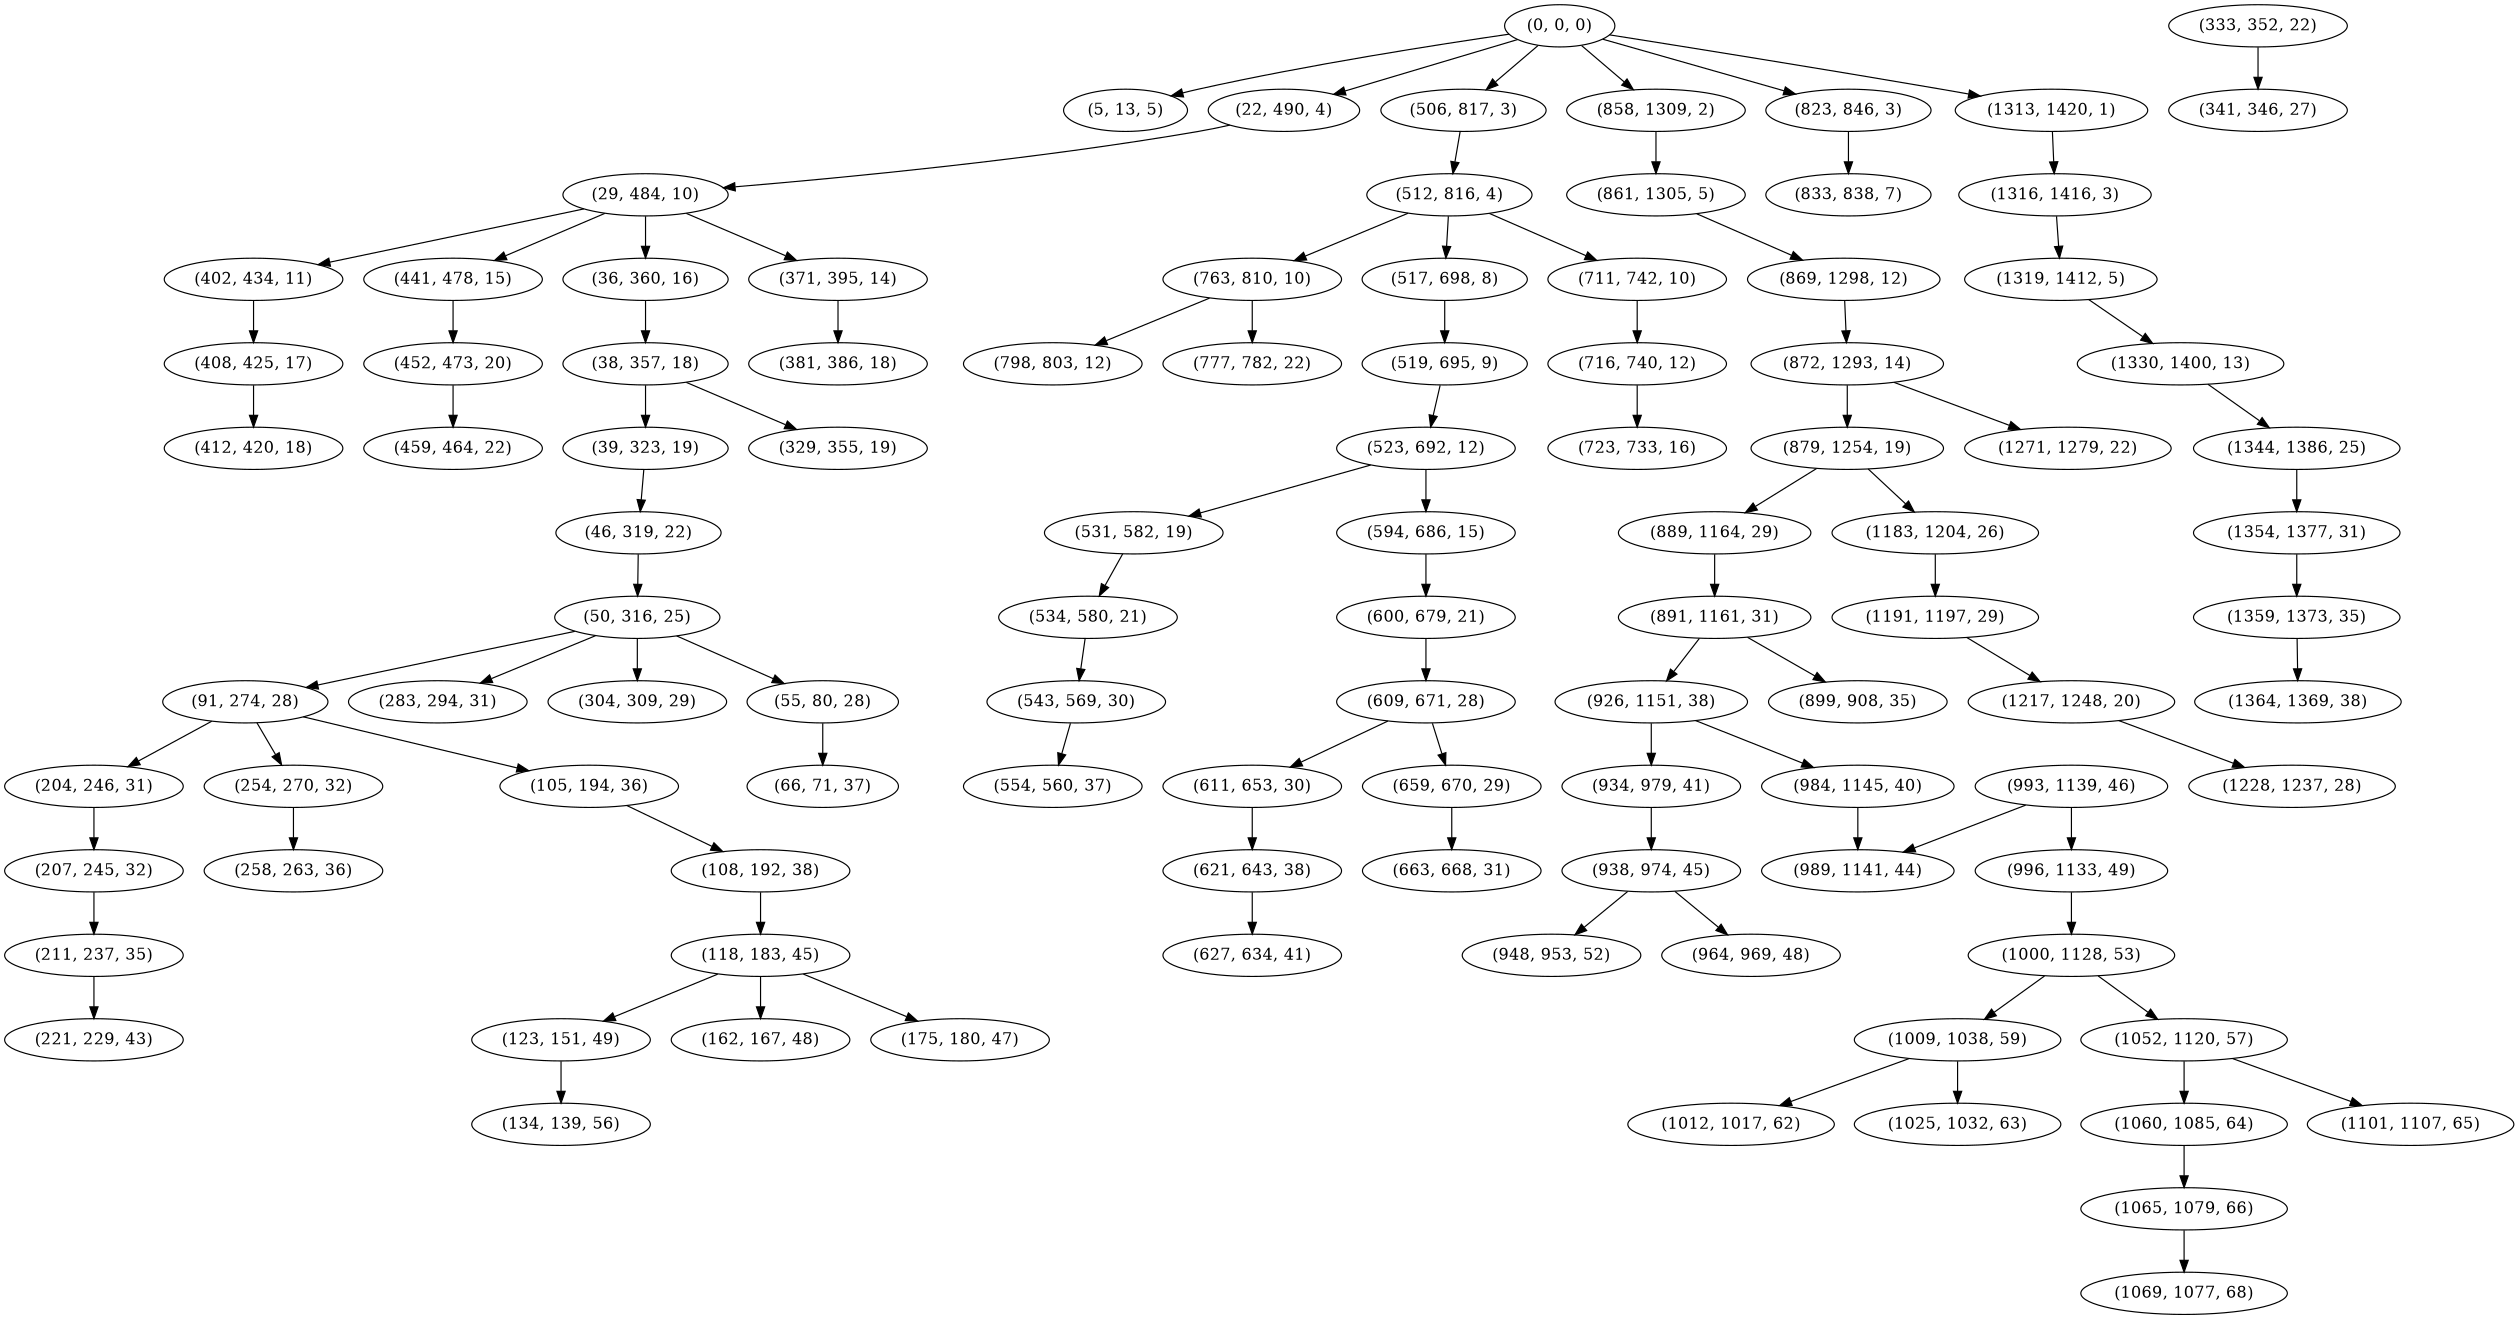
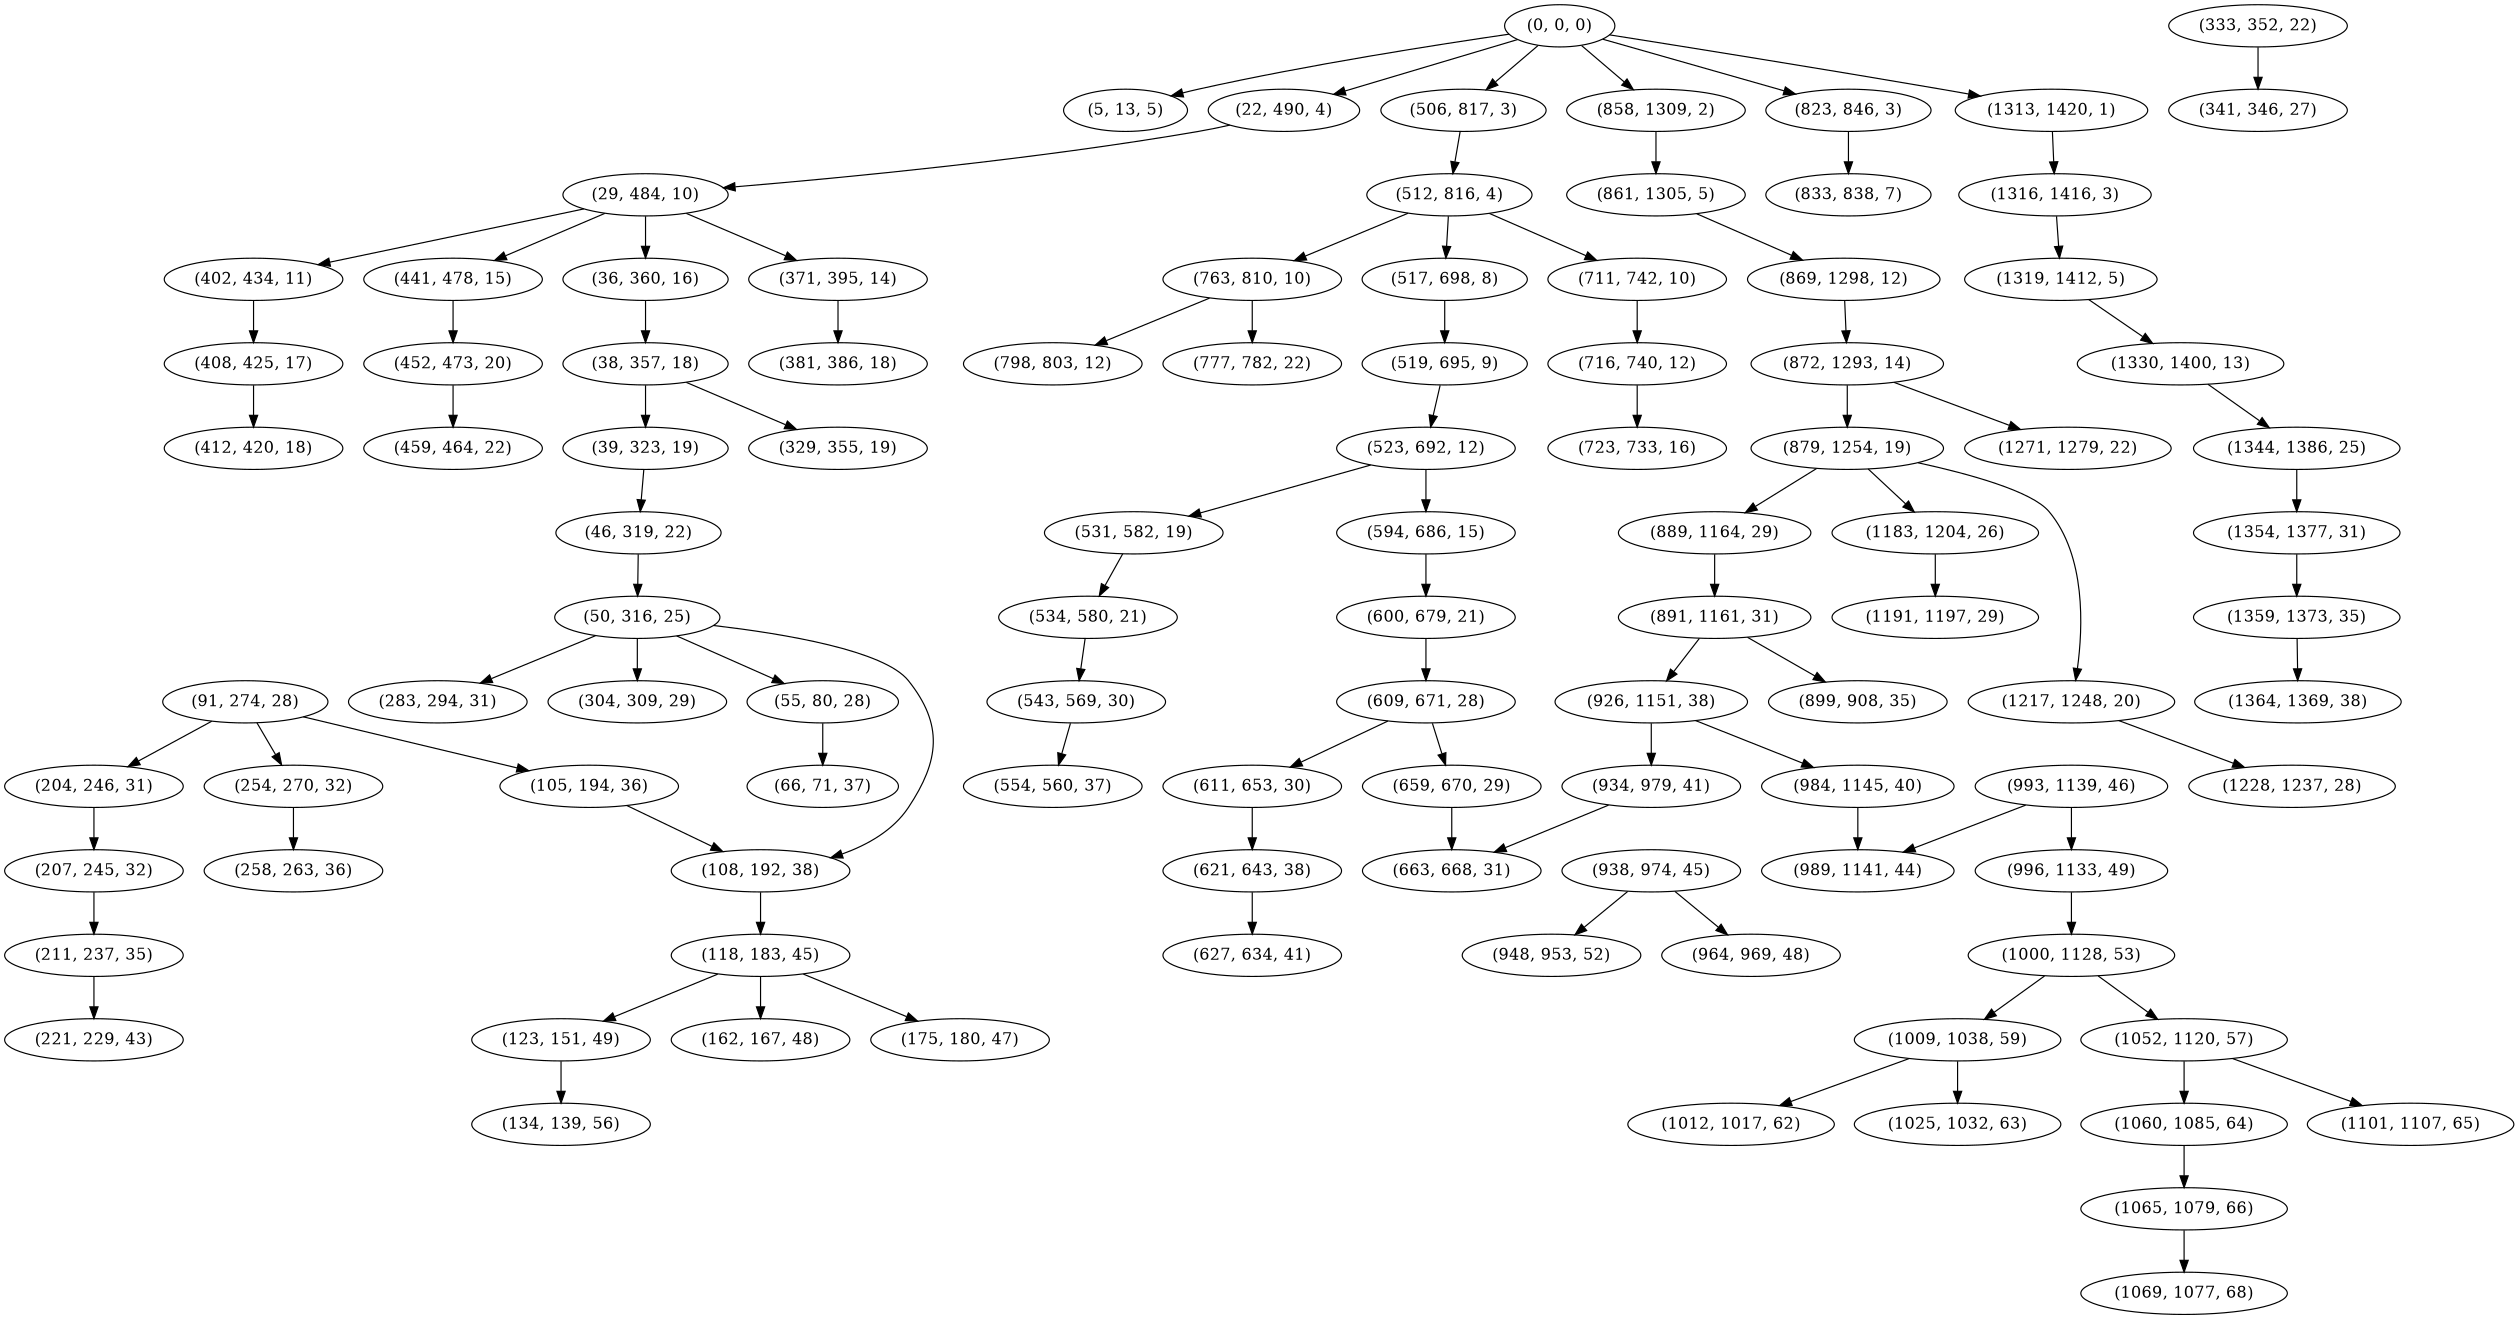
(1998, 657) -> (2055, 521)
(446, 658) -> (913, 687)
(1651, 823) -> (1557, 826)
